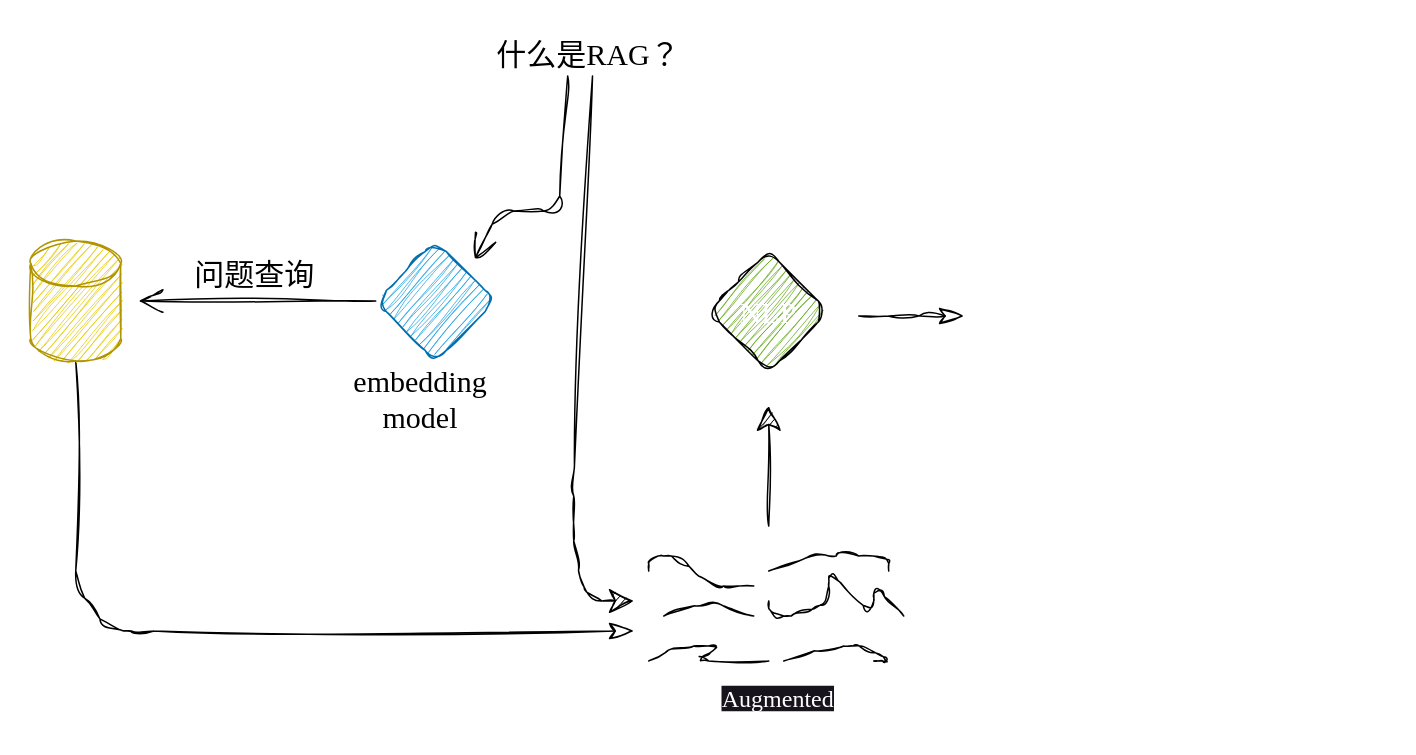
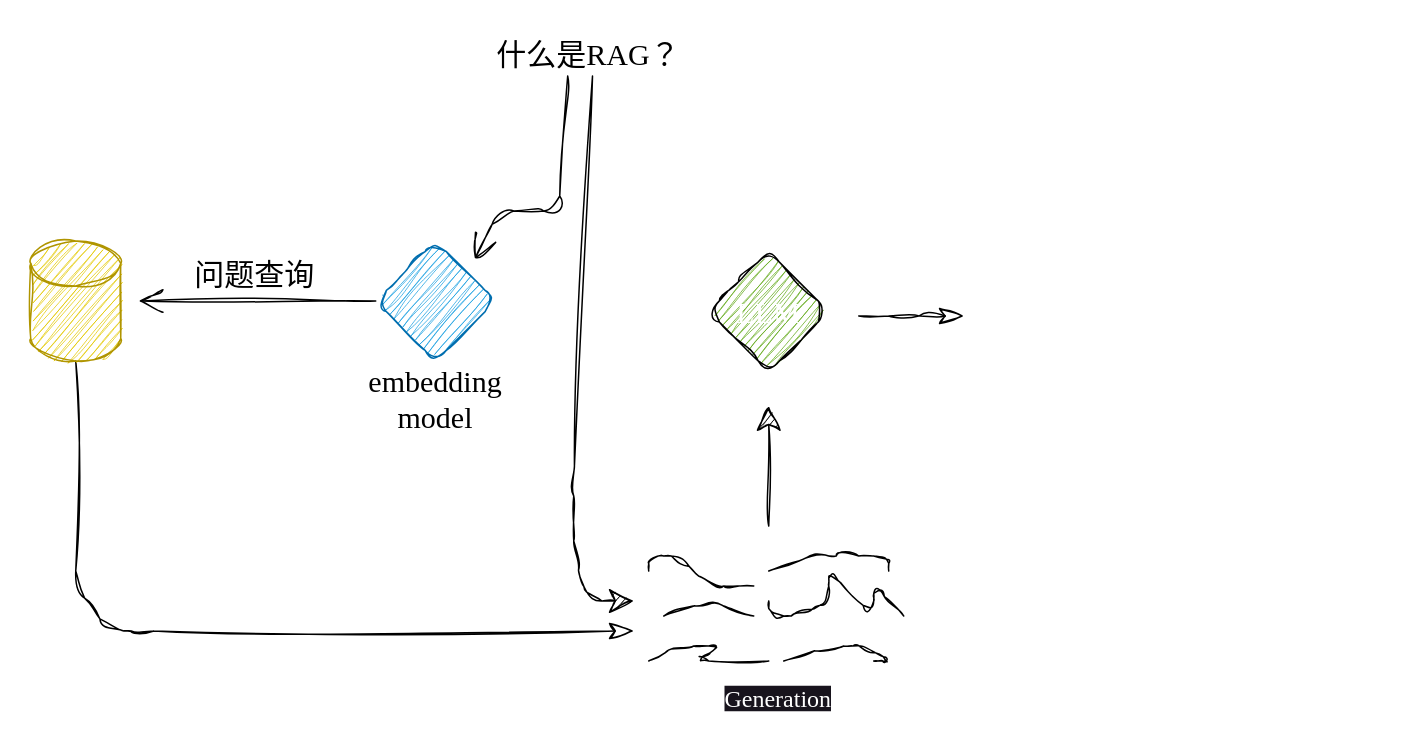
(769, 311) -> (769, 311)
(421, 398) -> (436, 398)
(779, 698) -> (779, 698)
